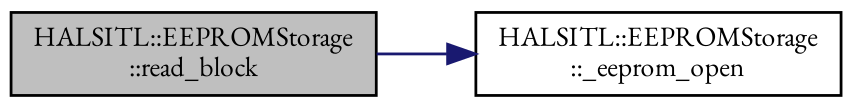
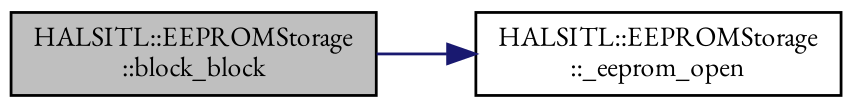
(194, 54) -> (194, 54)
